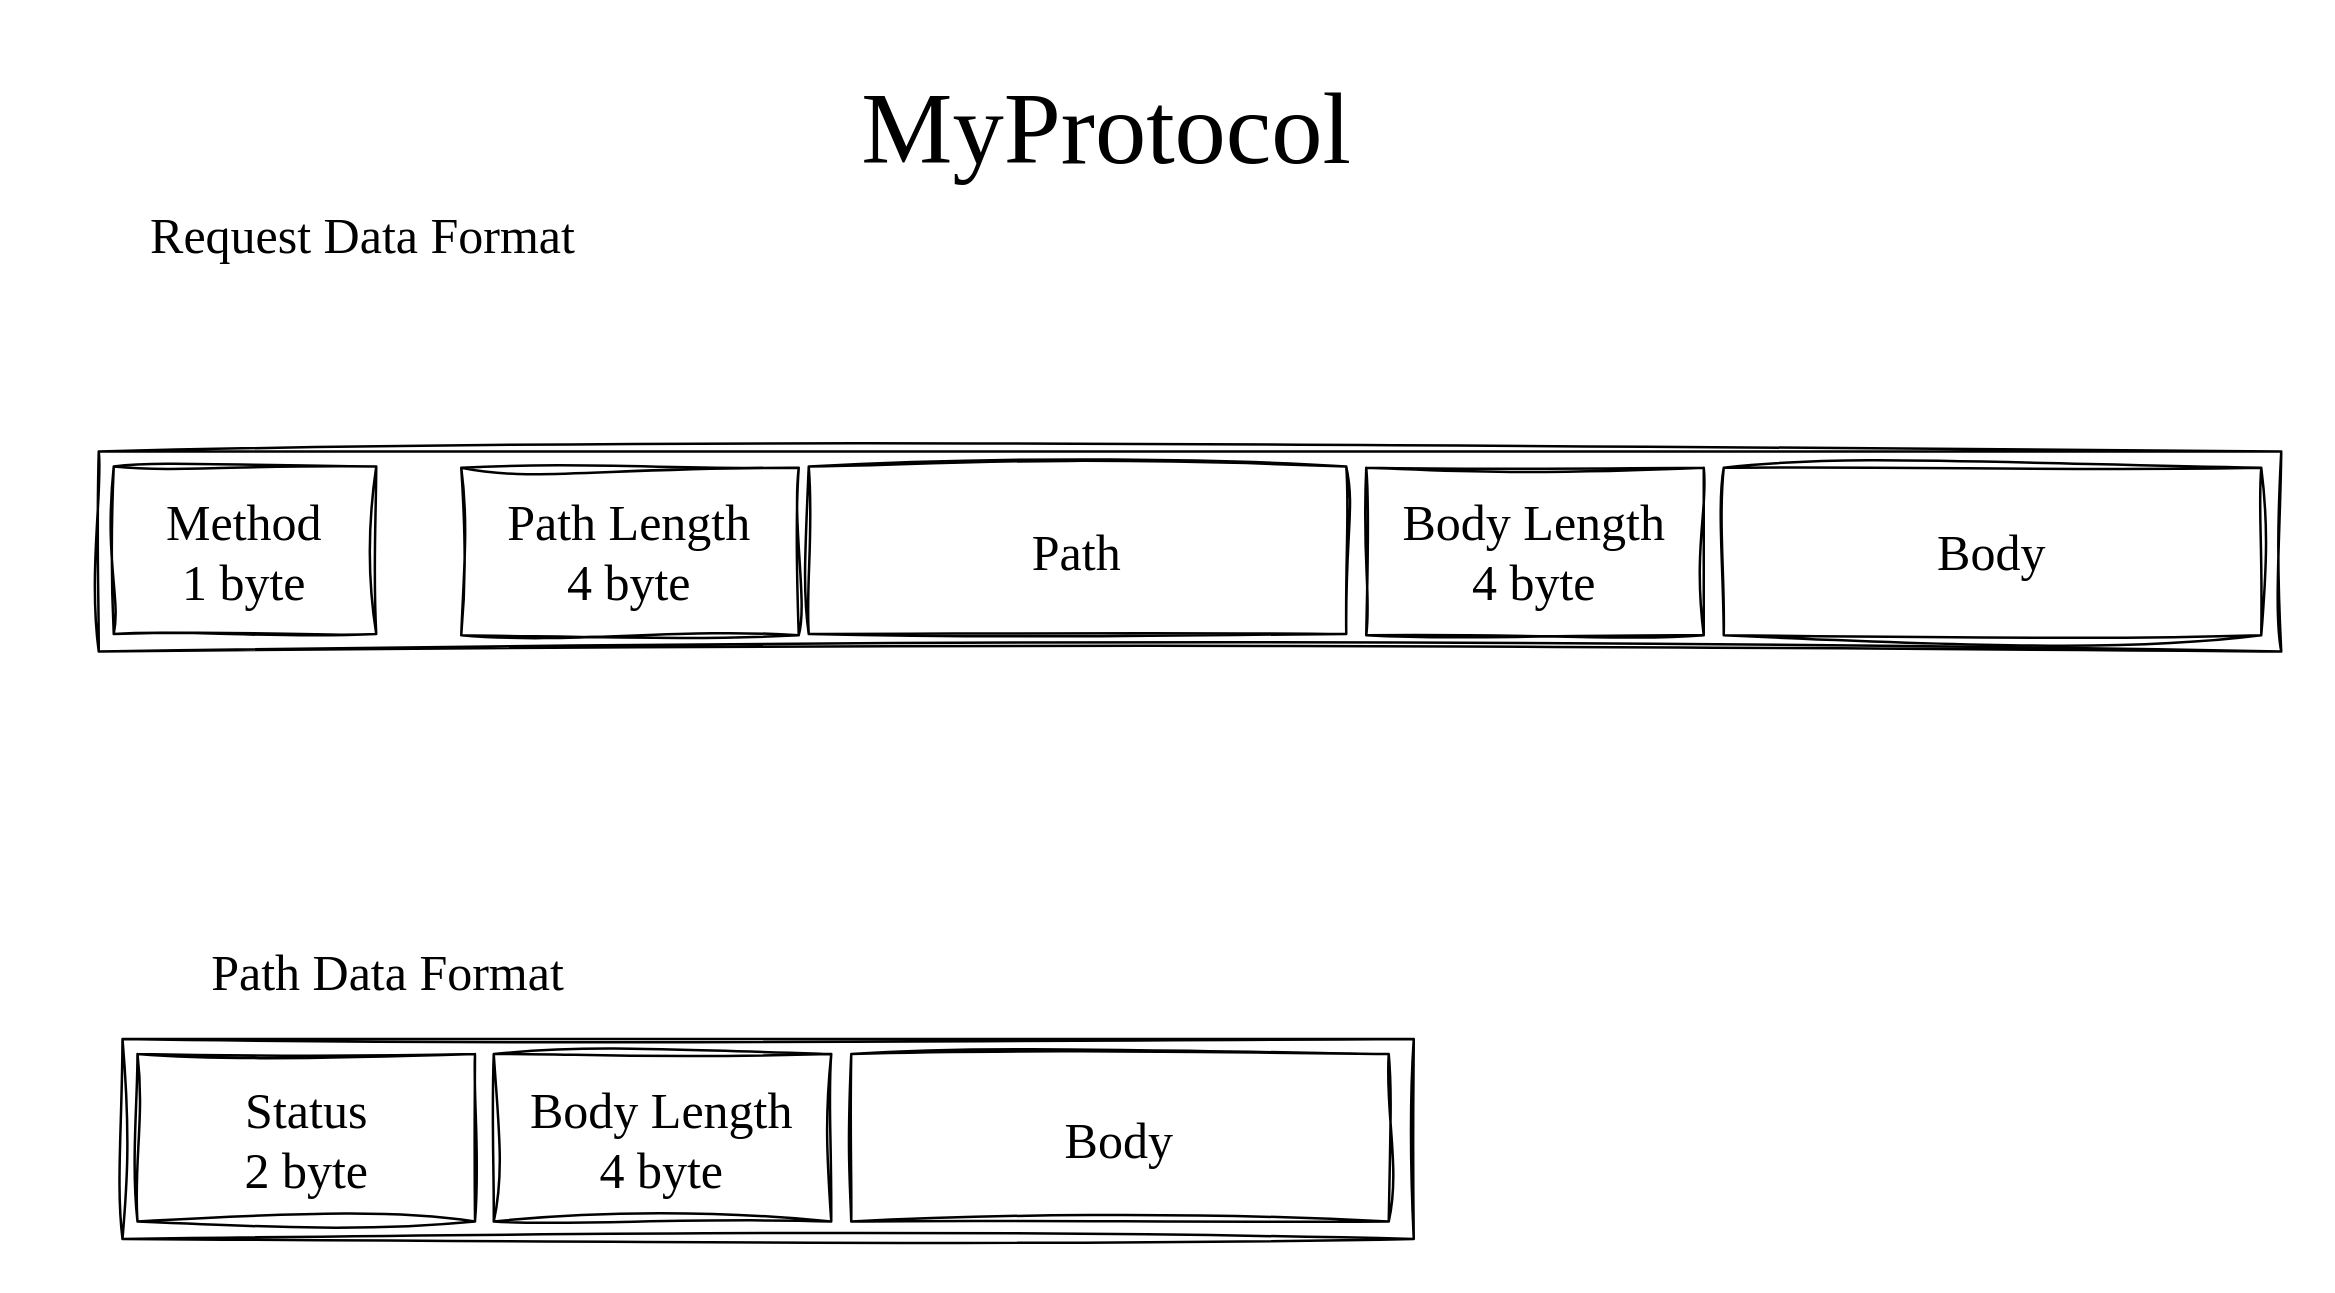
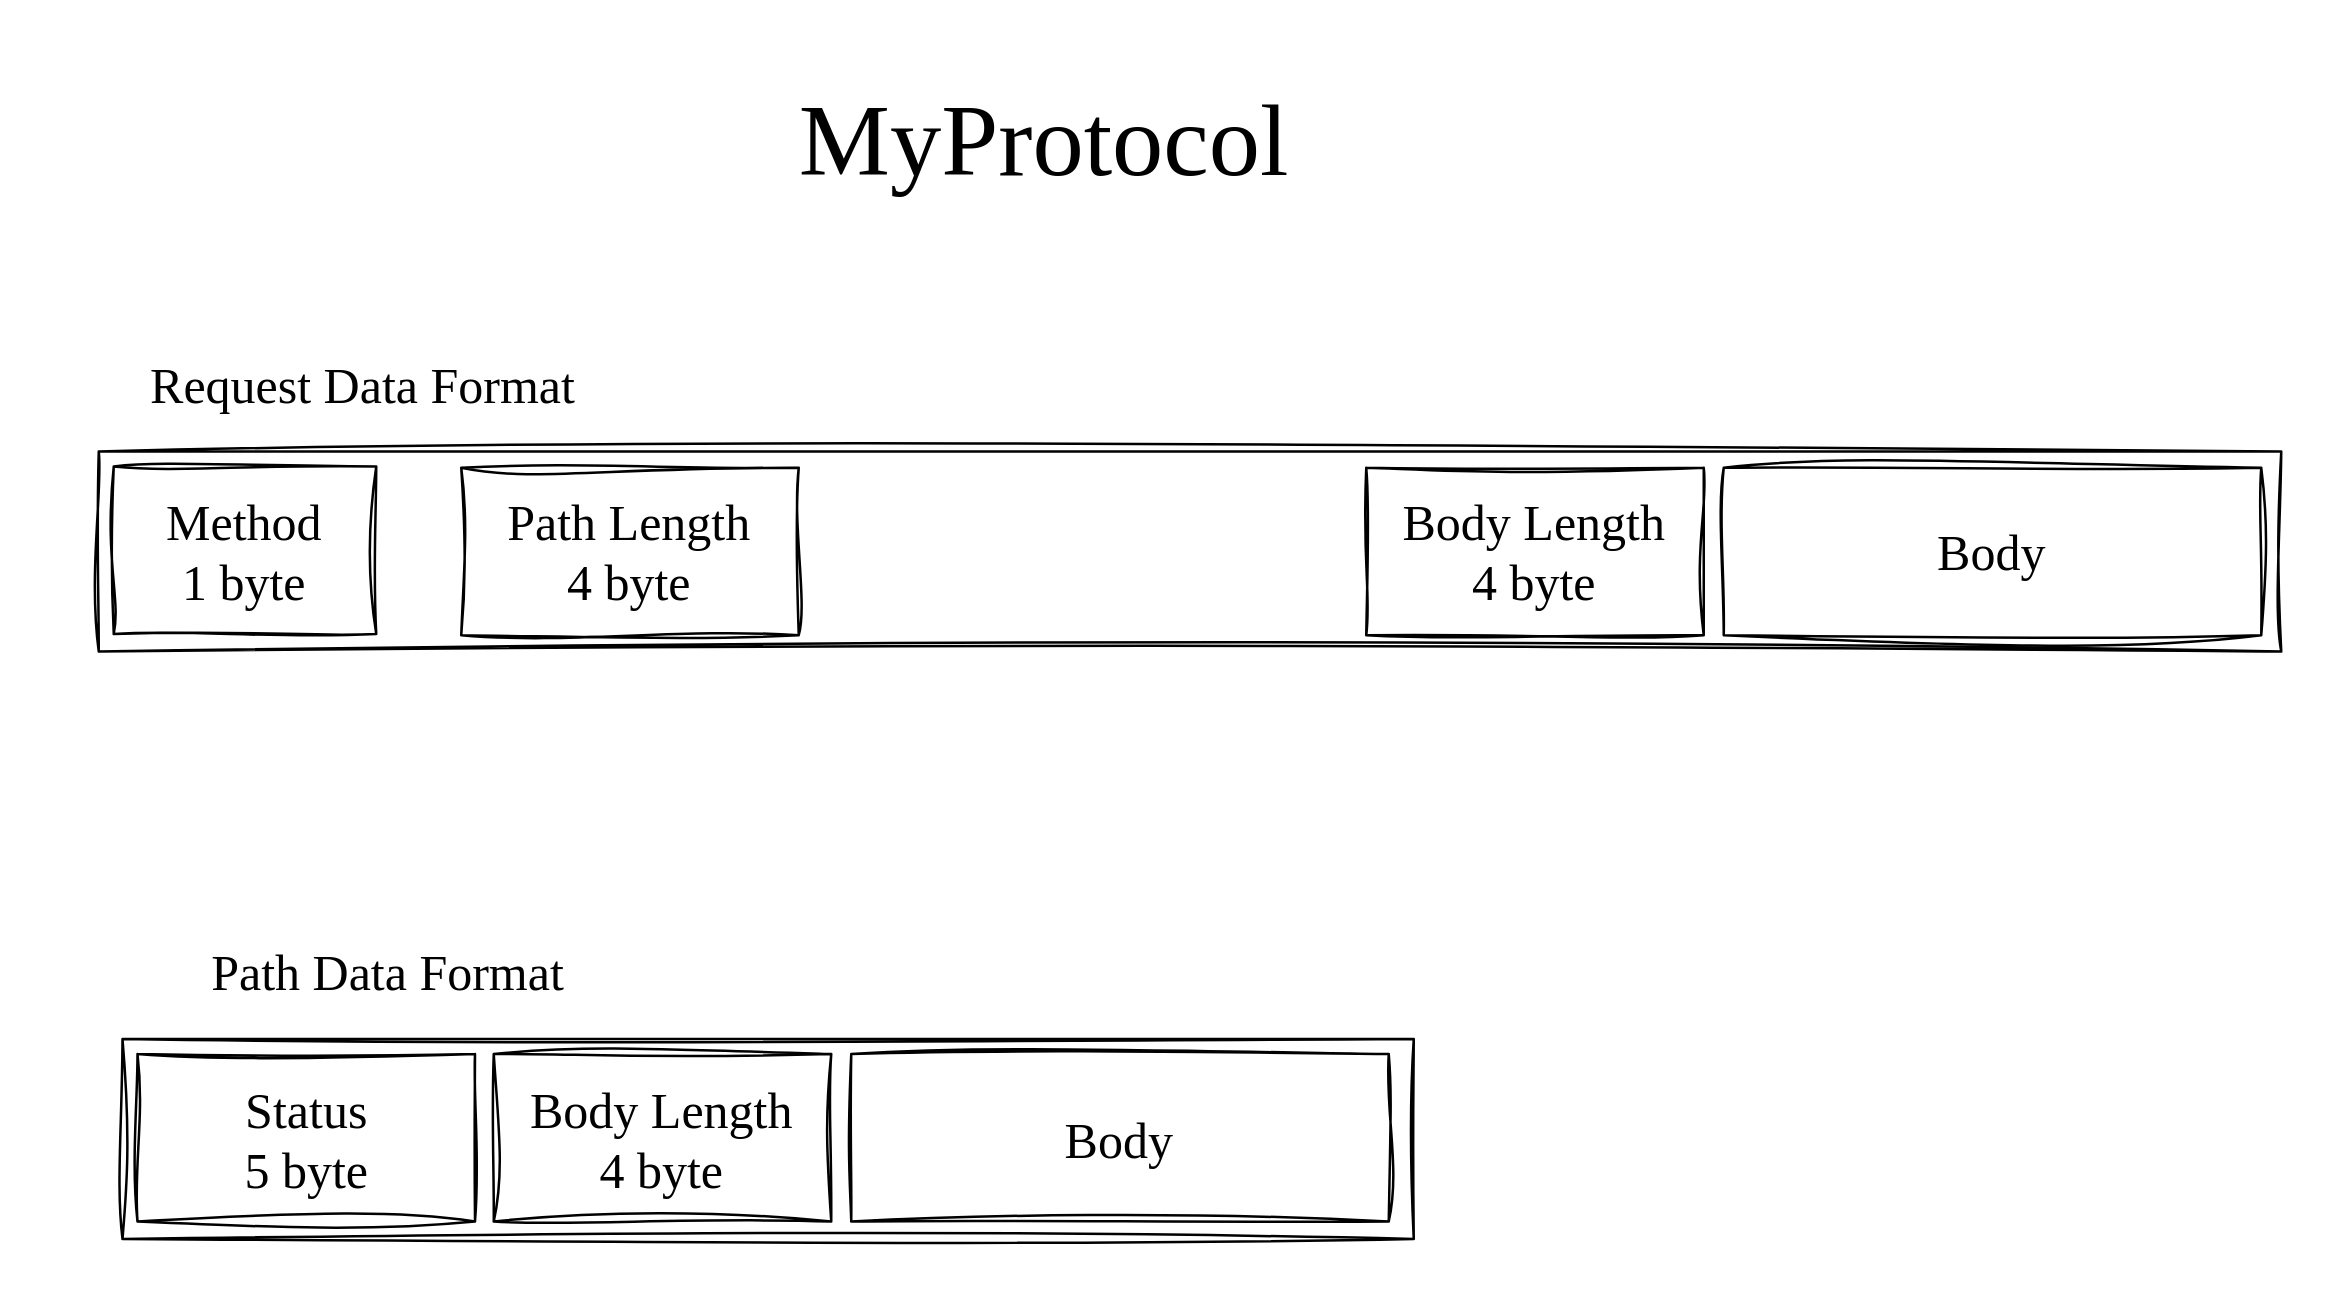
(1105, 128) -> (1043, 140)
(364, 234) -> (364, 384)
(1078, 550) -> none
(308, 1139) -> (308, 1139)
